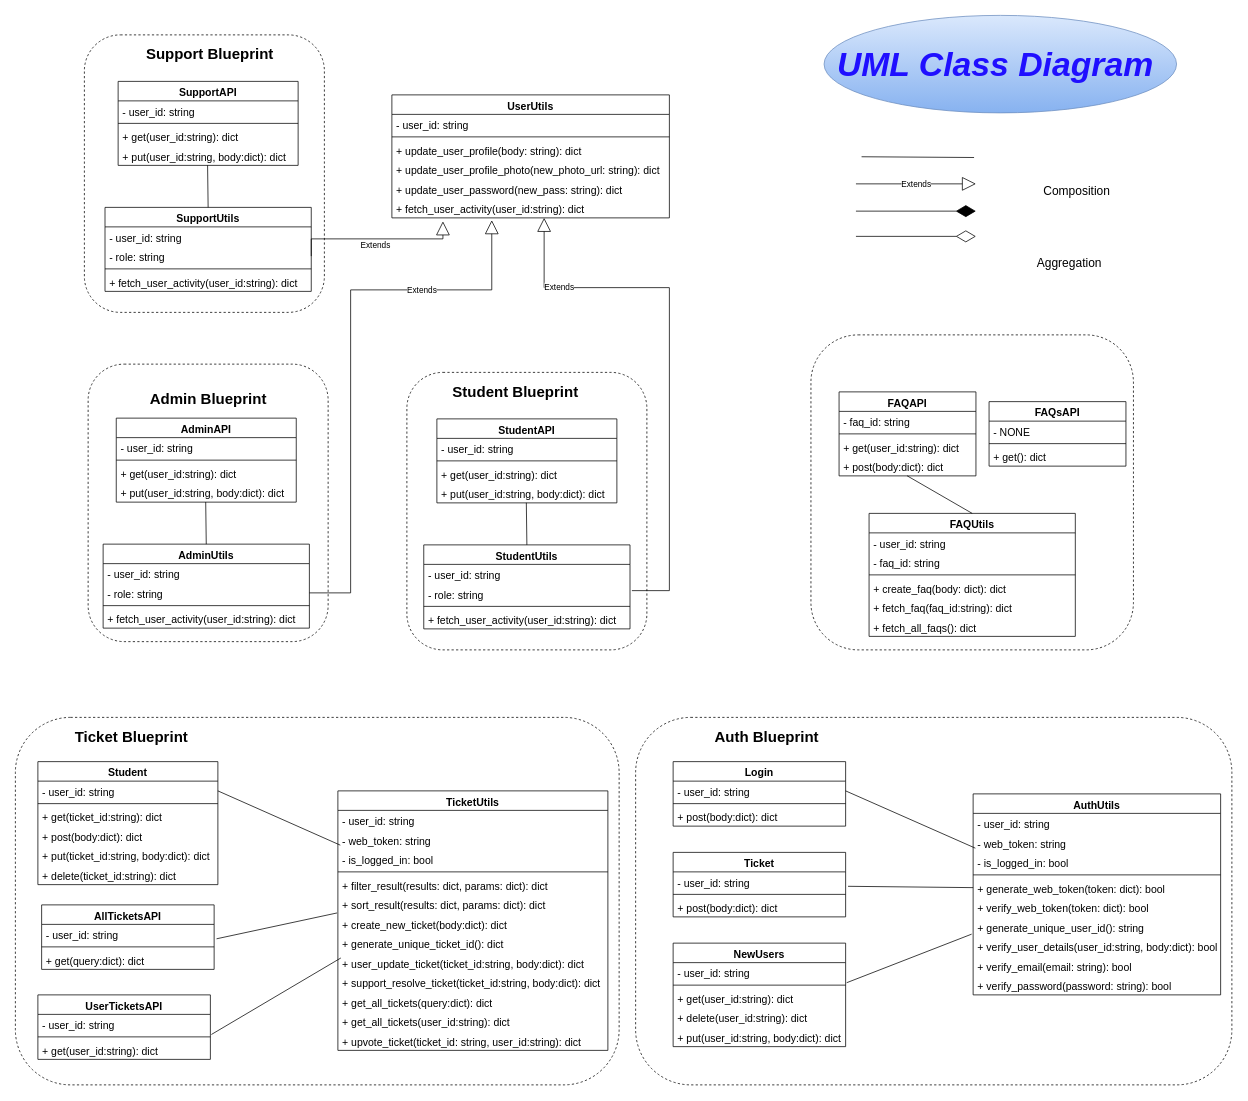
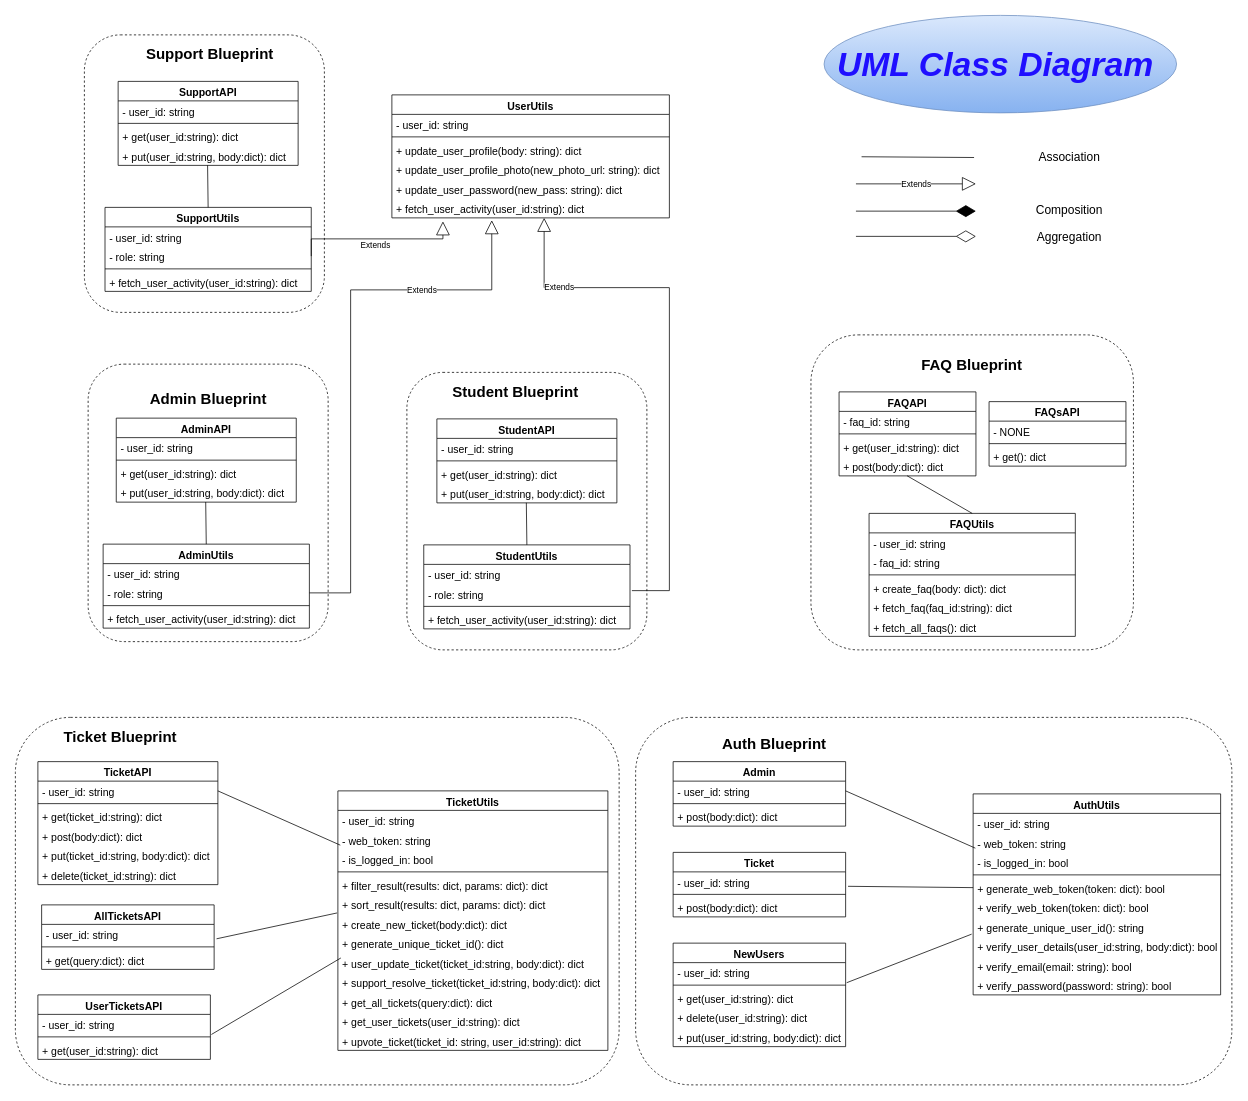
none -> (1070, 157)
(1077, 191) -> (1070, 210)
(1070, 263) -> (1070, 237)
none -> (972, 364)
(132, 736) -> (120, 736)
(767, 736) -> (774, 744)
(128, 773) -> (128, 773)
(759, 773) -> (759, 773)
(443, 1023) -> (449, 1023)
